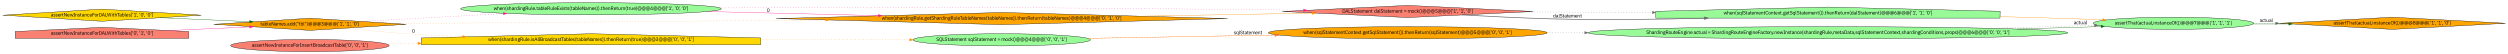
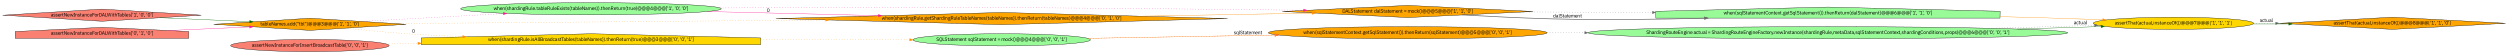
(1408, 11) -> (1408, 11)
(102, 15) -> (102, 15)
(2173, 23) -> (2173, 23)
